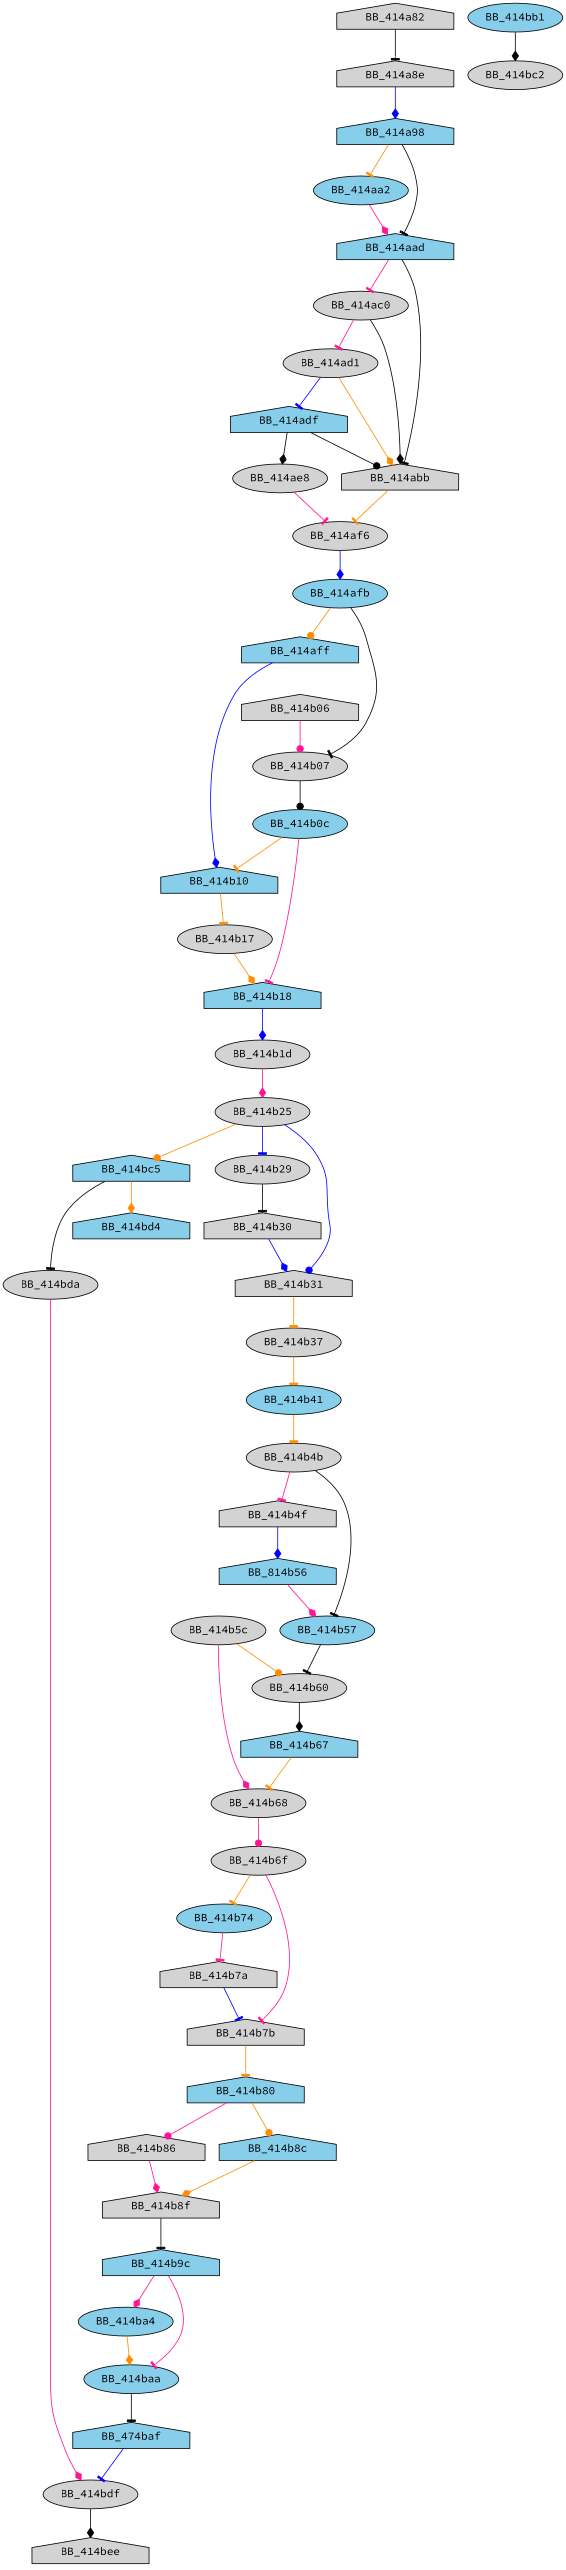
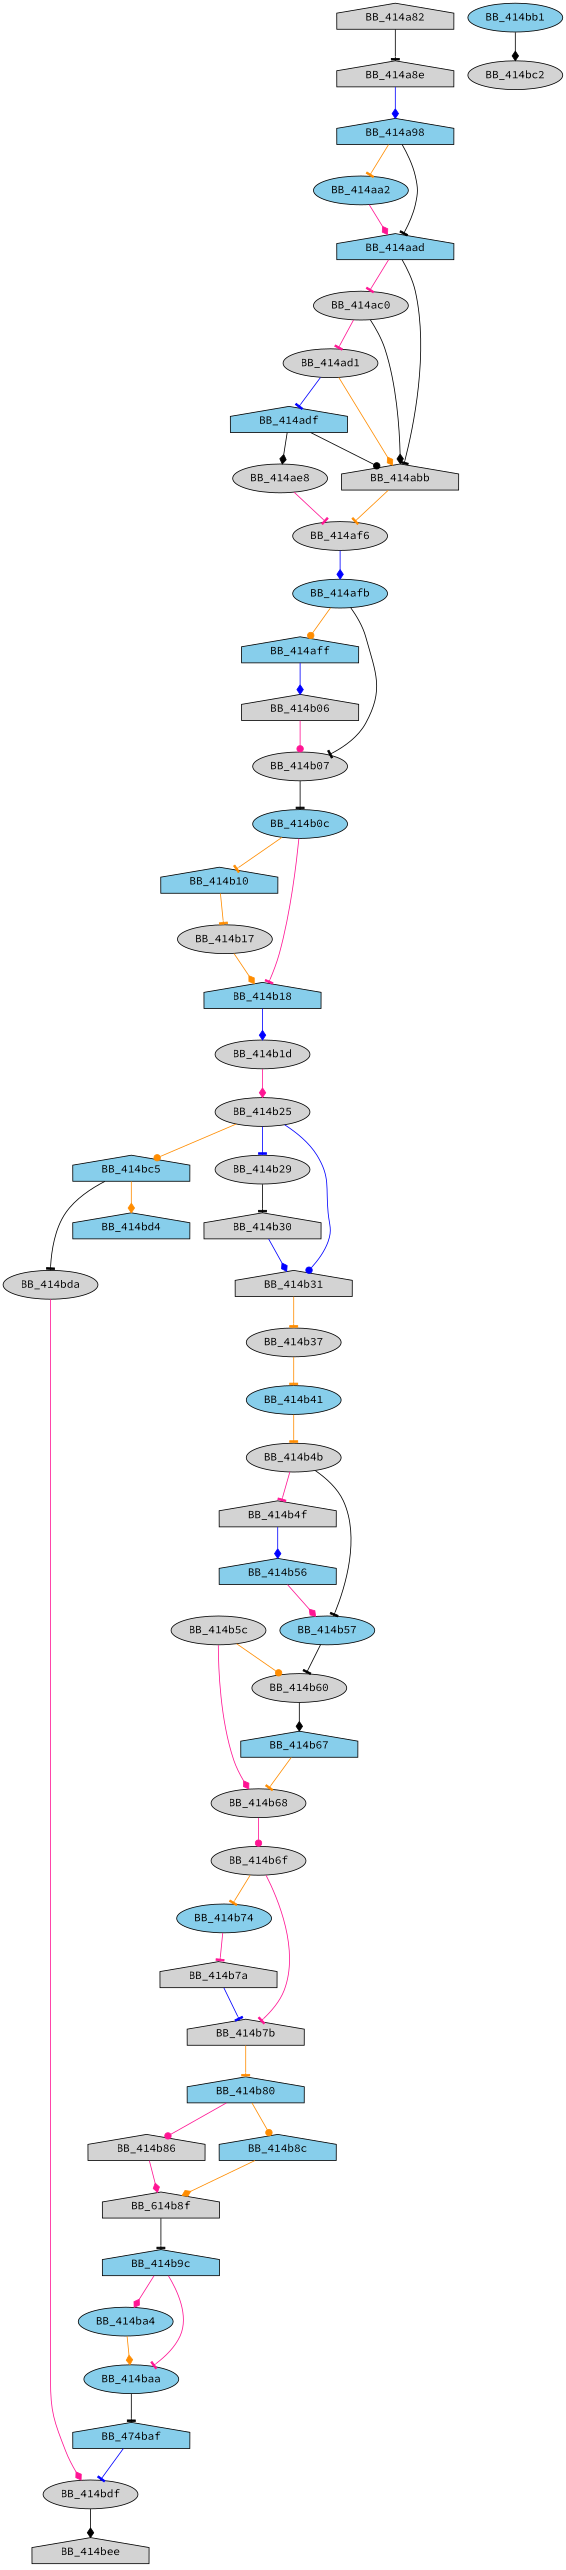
(215, 750) -> (300, 674)
(300, 793) -> (300, 793)
(278, 1573) -> (278, 1573)
(161, 2206) -> (161, 2206)
